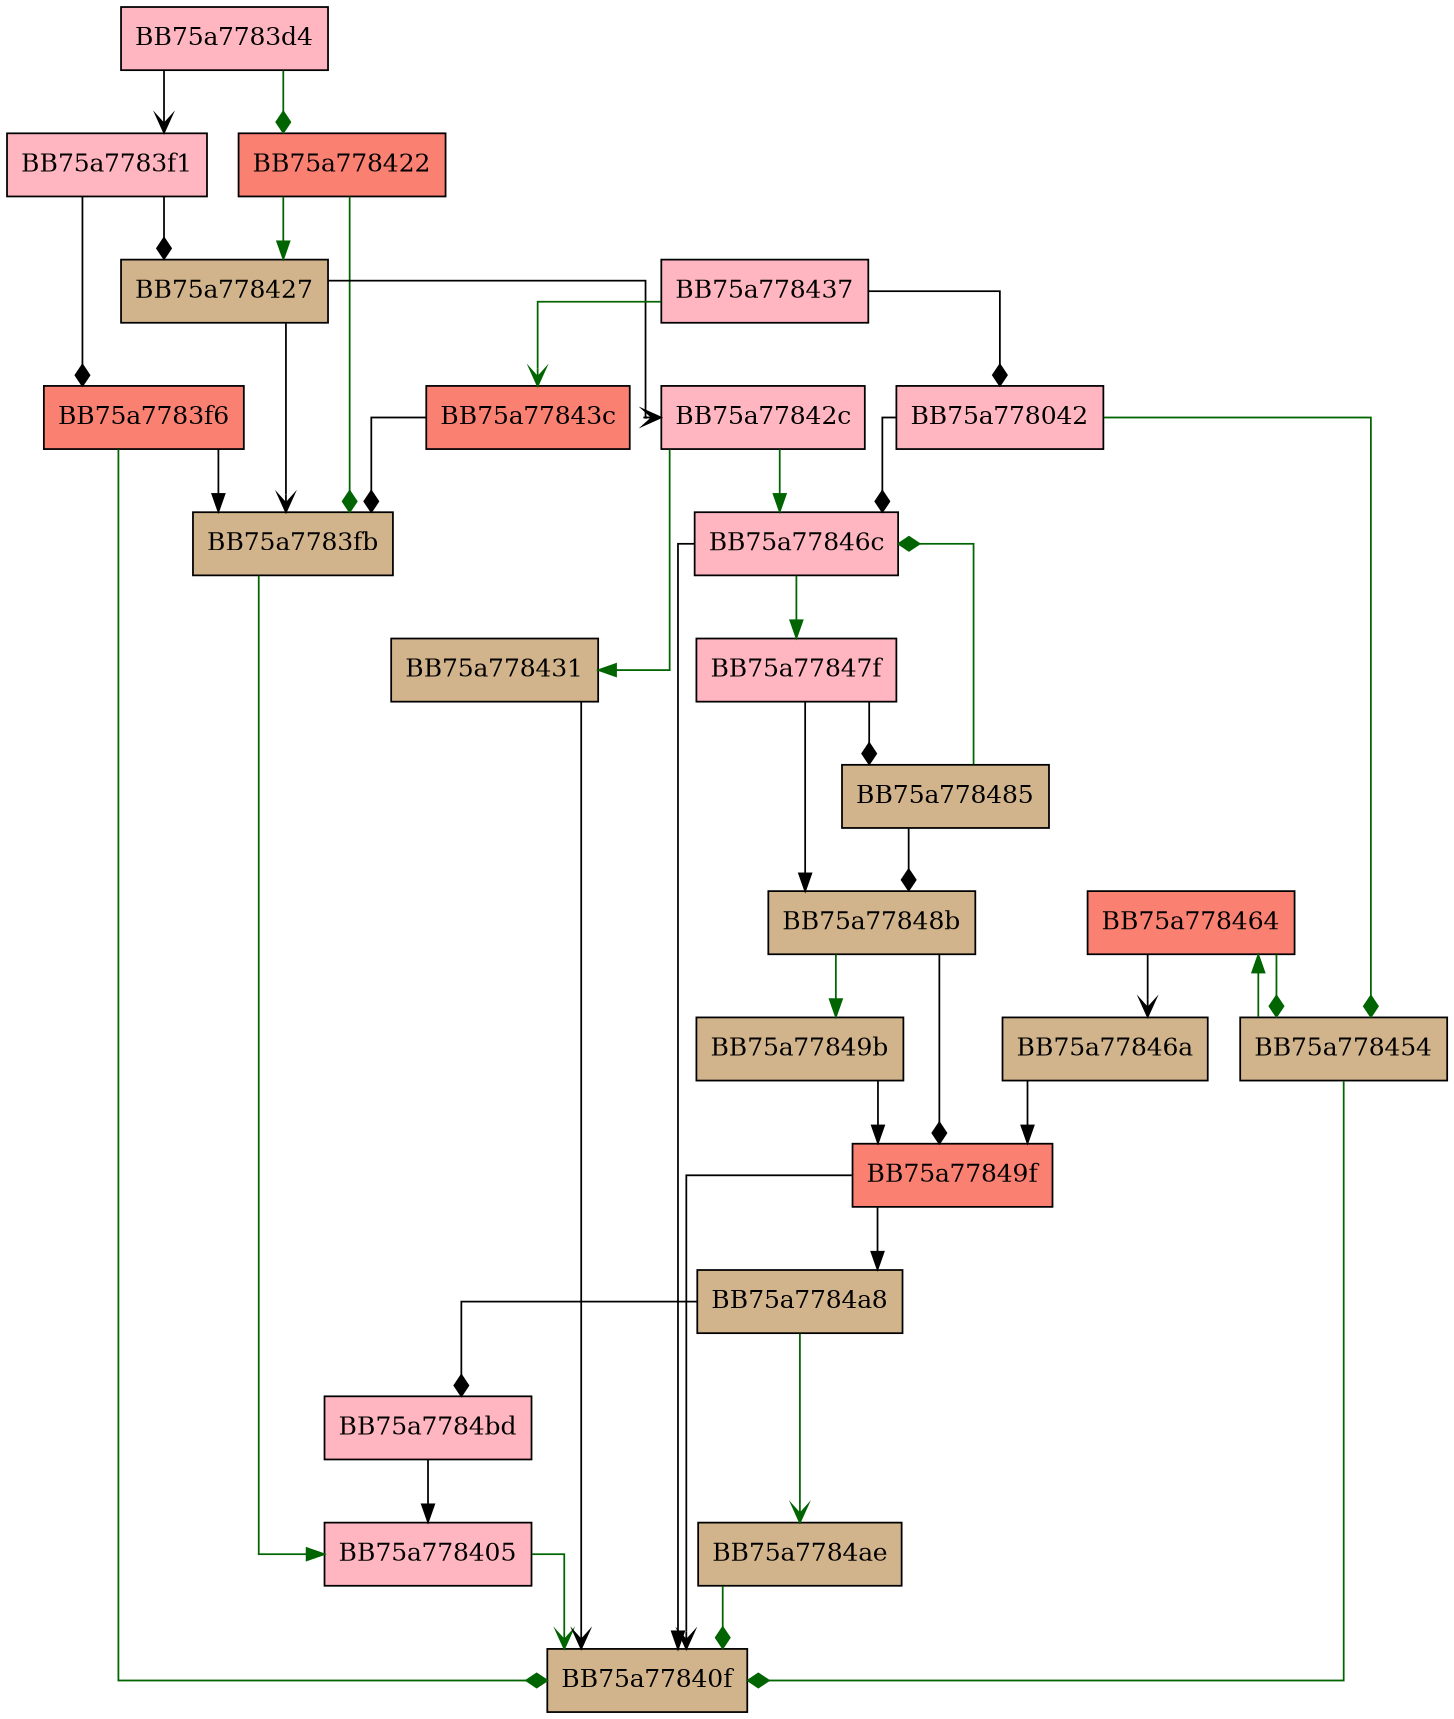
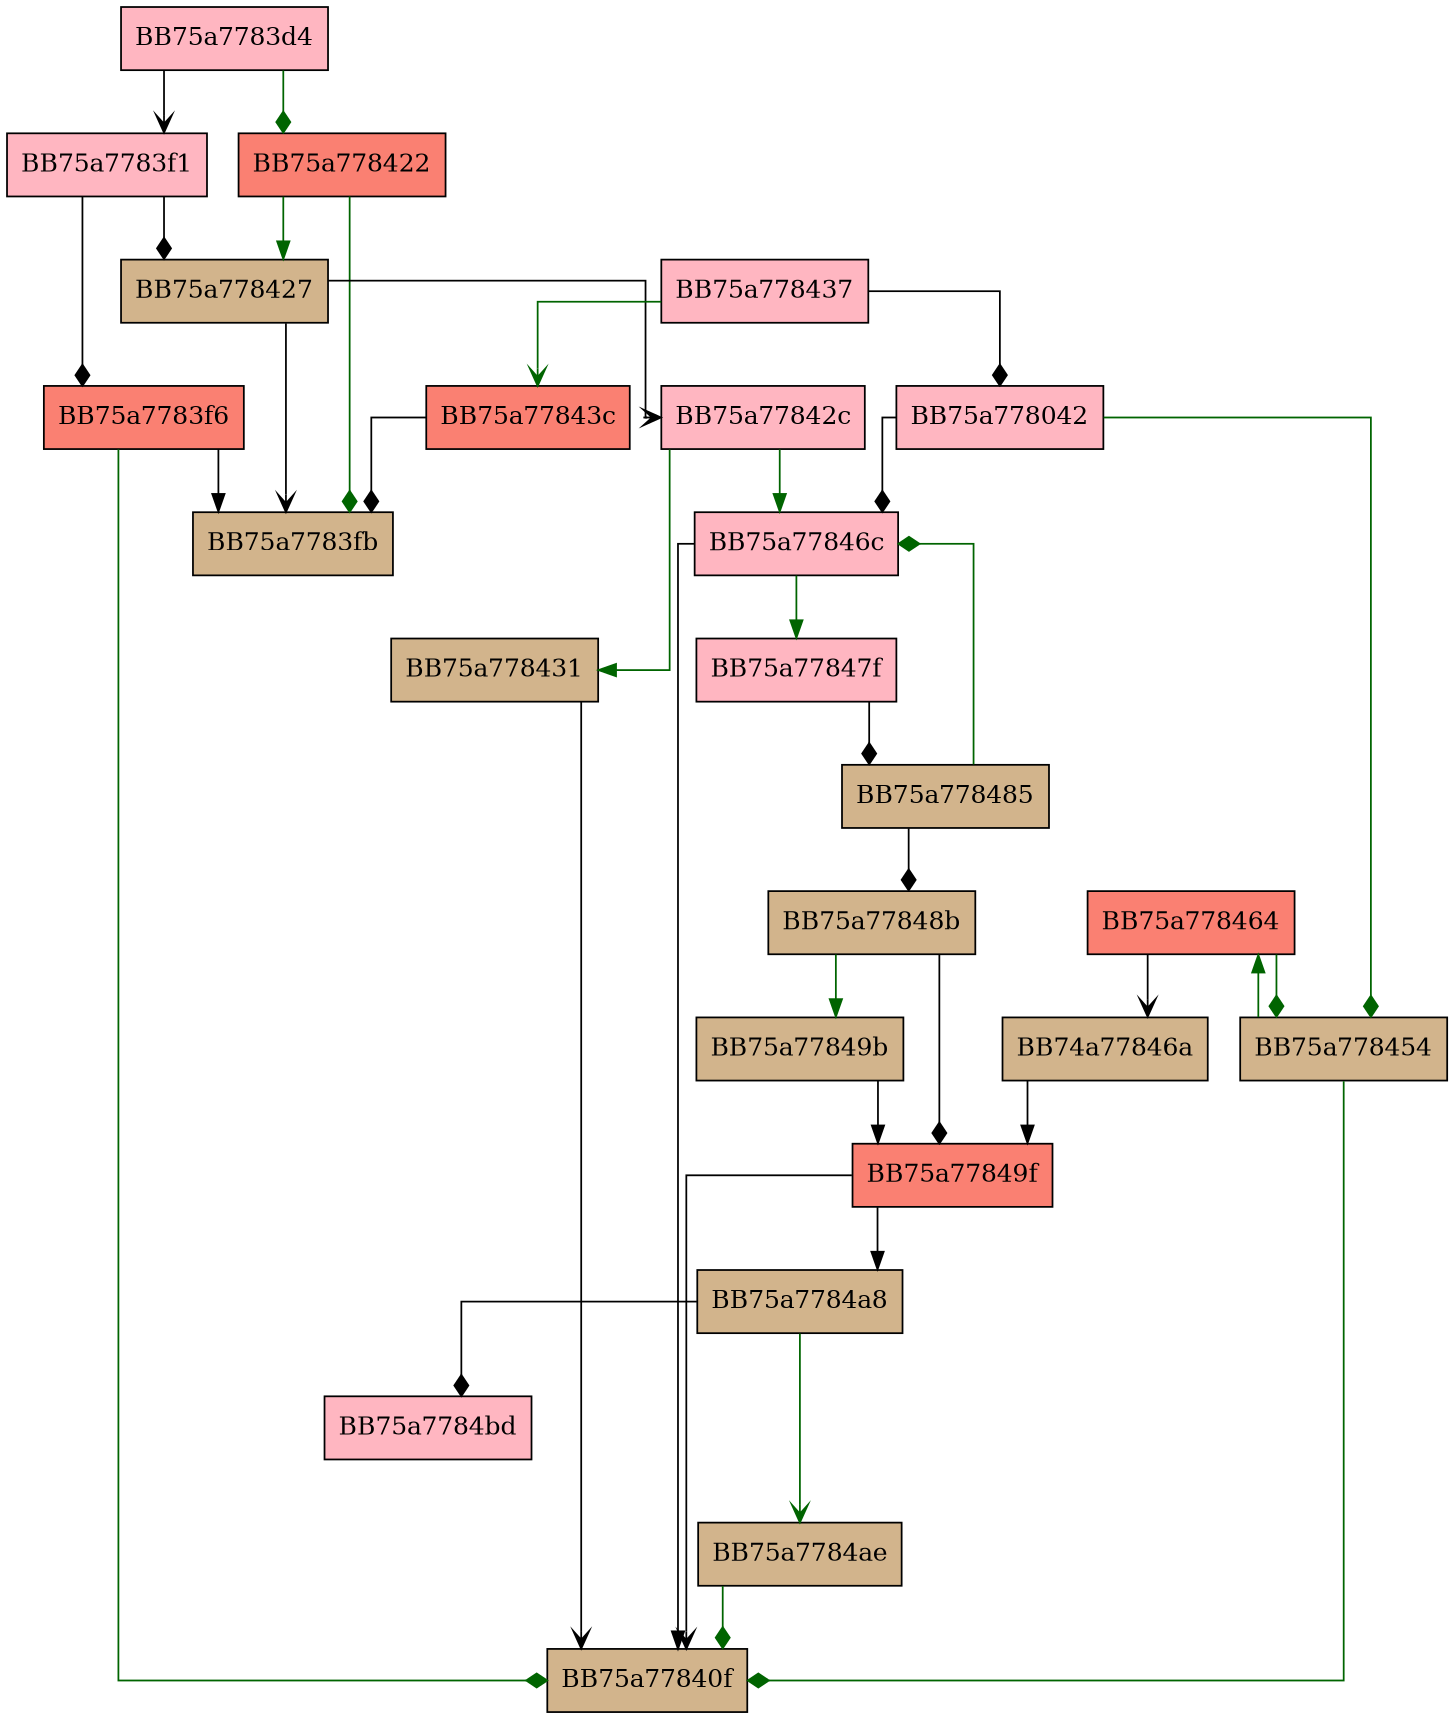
(805, 788) -> none
(1105, 1049) -> (1105, 1049)
(428, 1554) -> none
